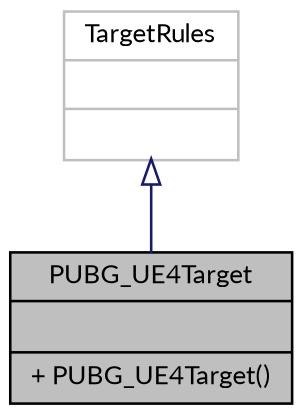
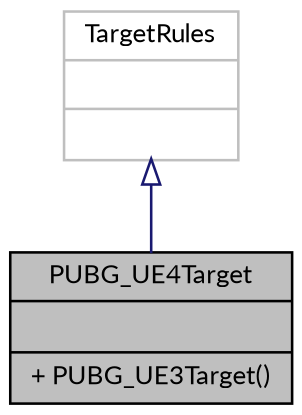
(151, 377) -> (151, 377)
